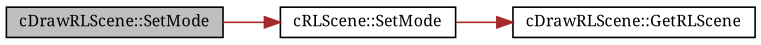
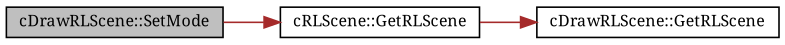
(368, 22) -> (380, 22)
